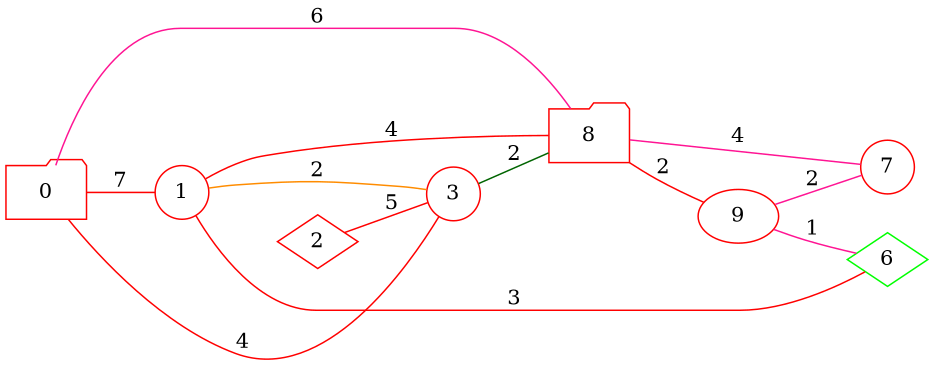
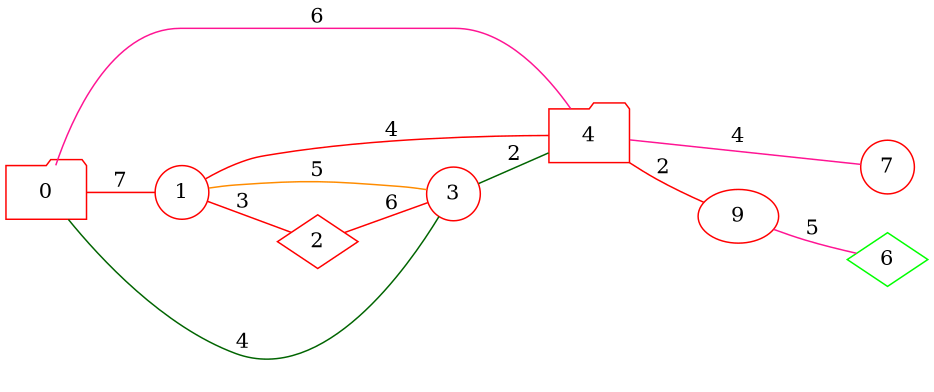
(589, 136) -> (589, 136)
(318, 171) -> (318, 171)
(818, 190) -> none
(392, 204) -> (392, 204)
(813, 229) -> (813, 229)
(514, 310) -> (249, 217)
(259, 357) -> (259, 357)
